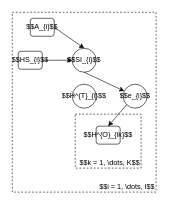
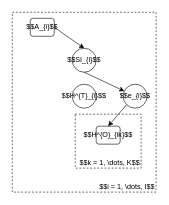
(30, 60) -> none
(46, 60) -> none
